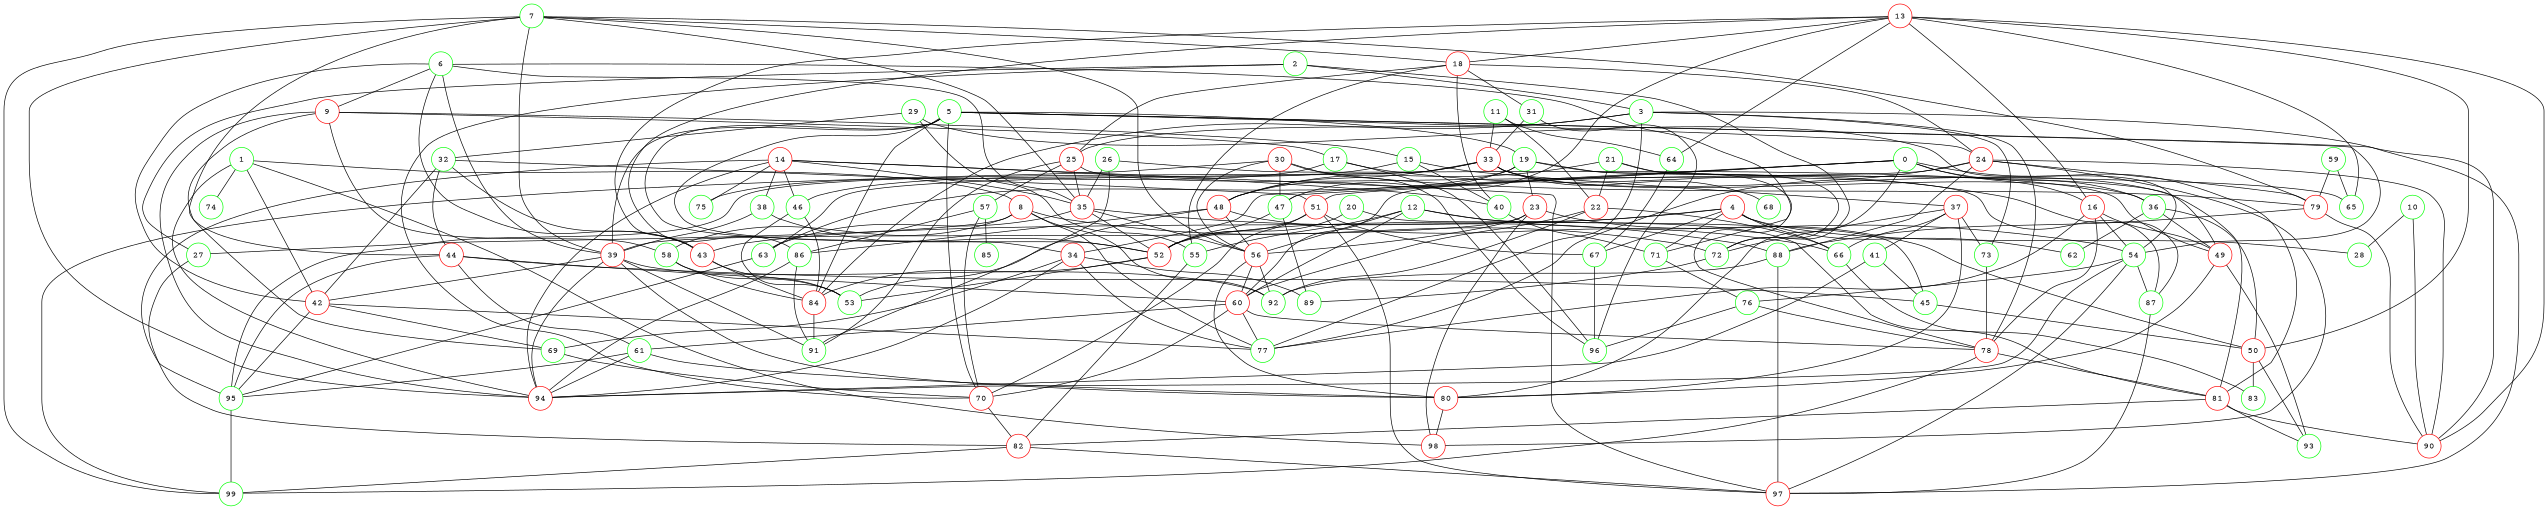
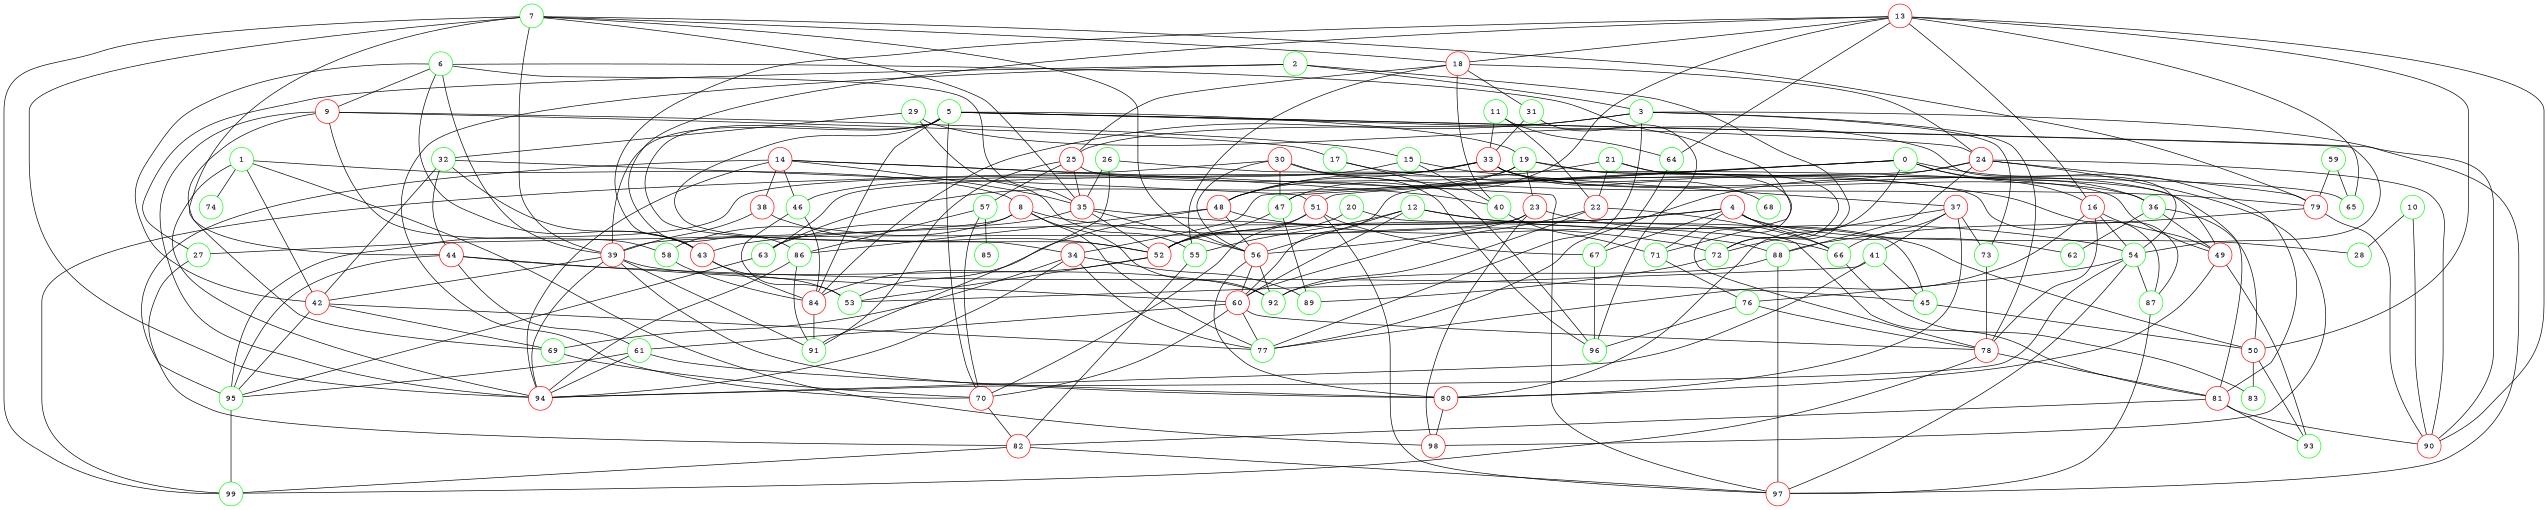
(701, 207) -> none
(762, 207) -> (762, 207)
(758, 279) -> (1364, 285)
